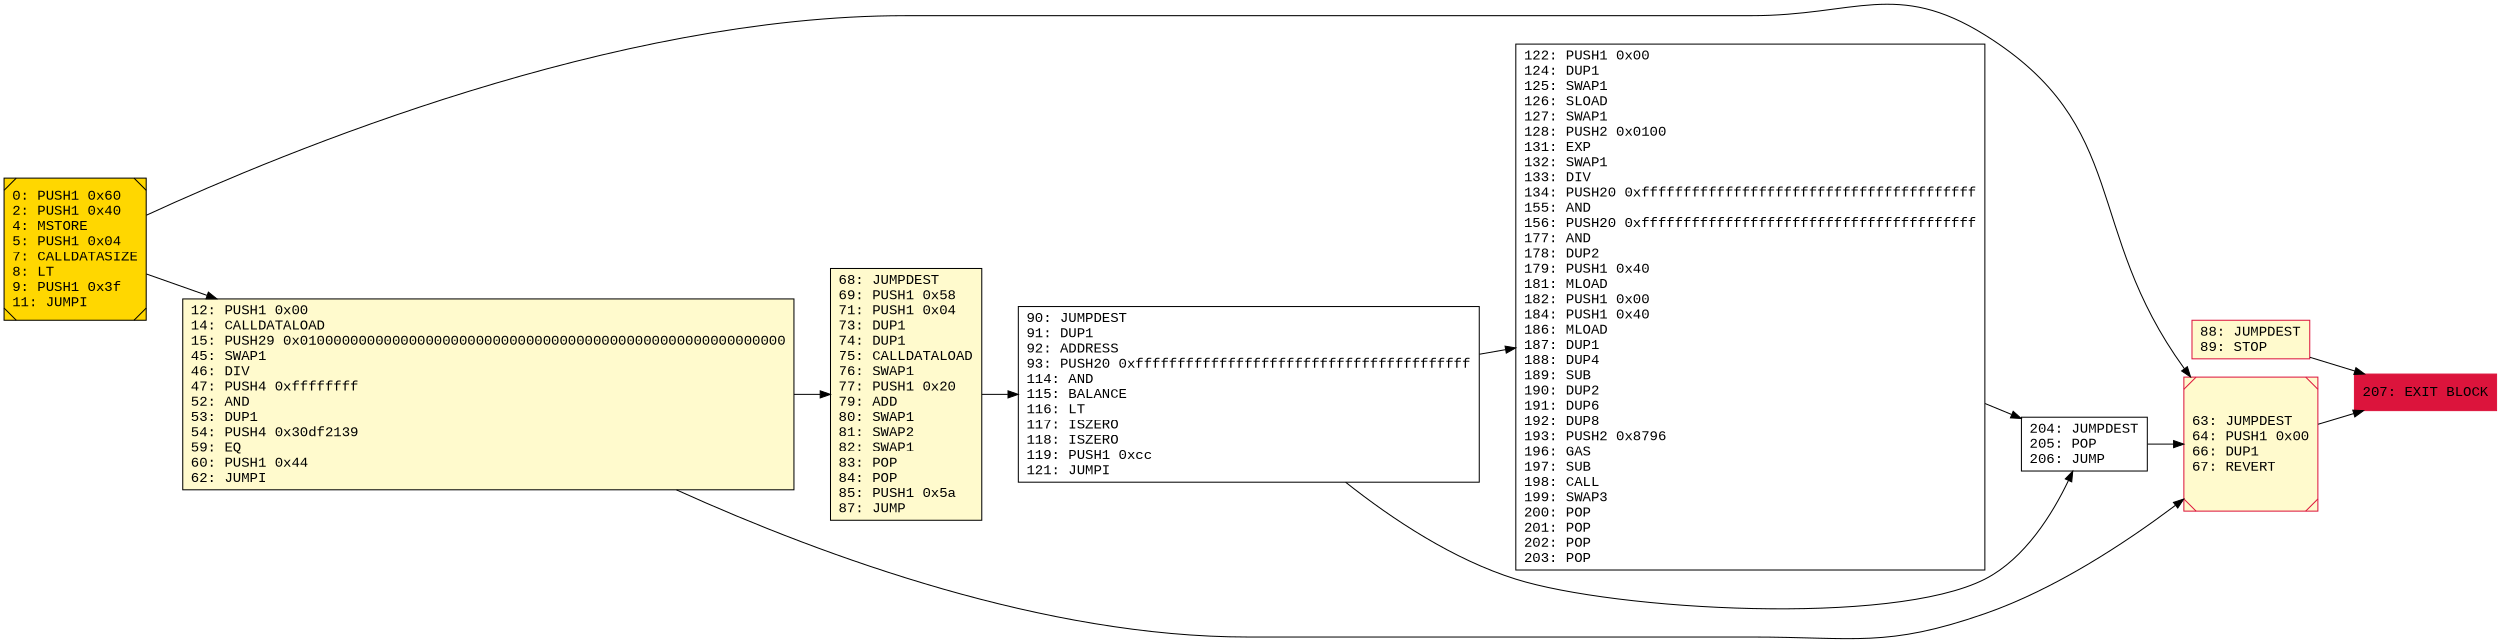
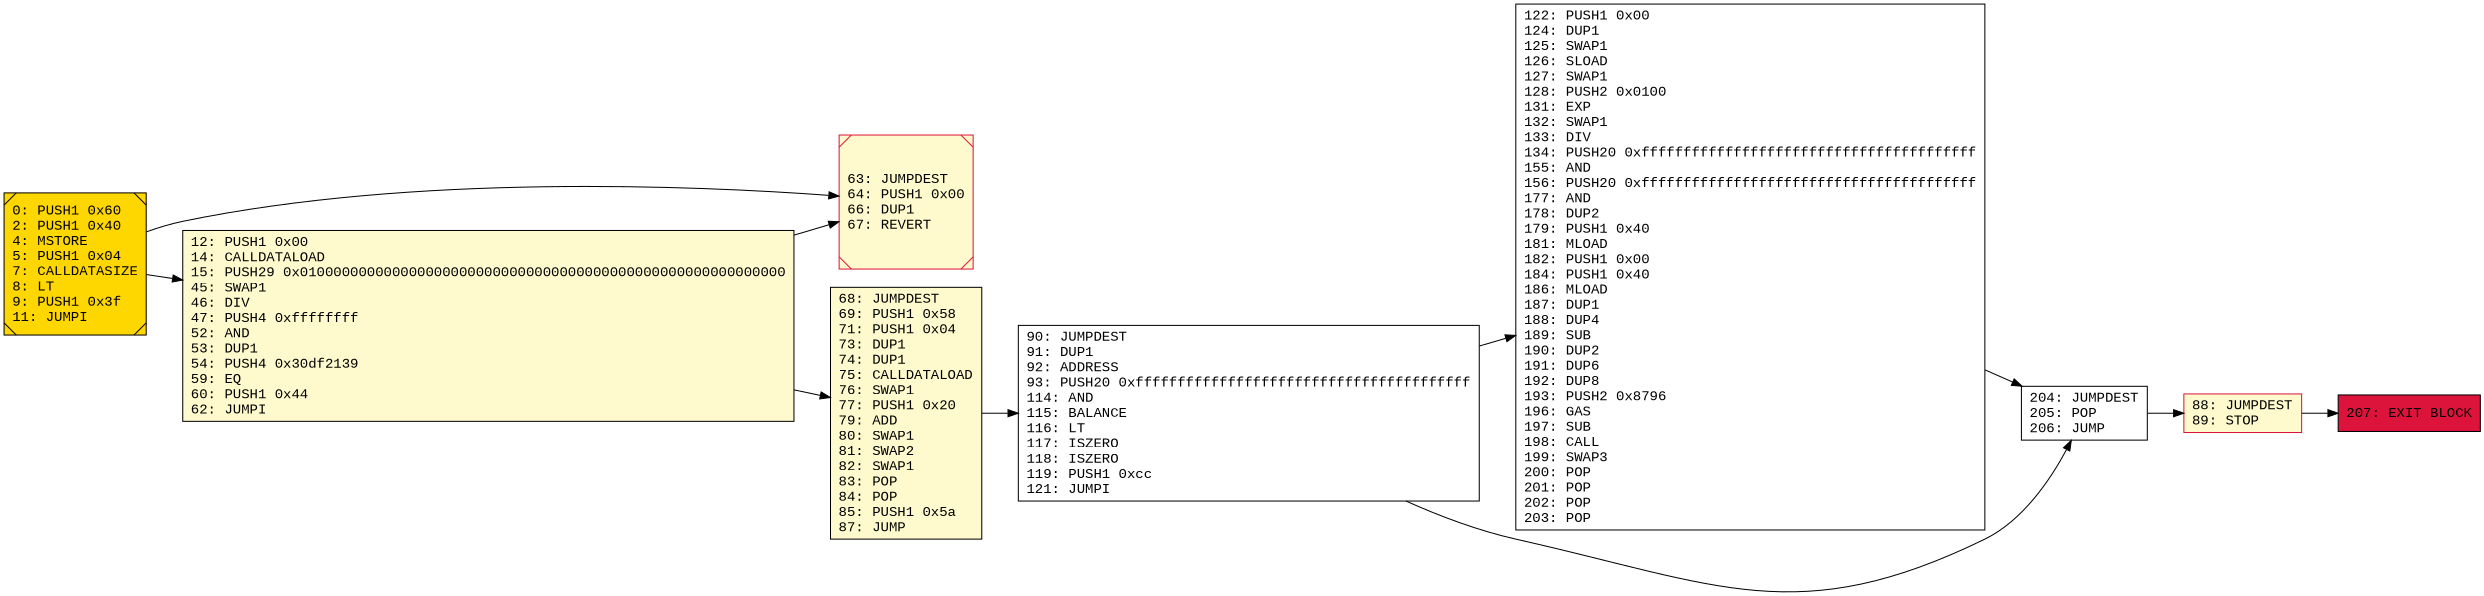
(2425, 392) -> (2409, 413)
(2336, 419) -> none
(2161, 444) -> (2161, 413)
